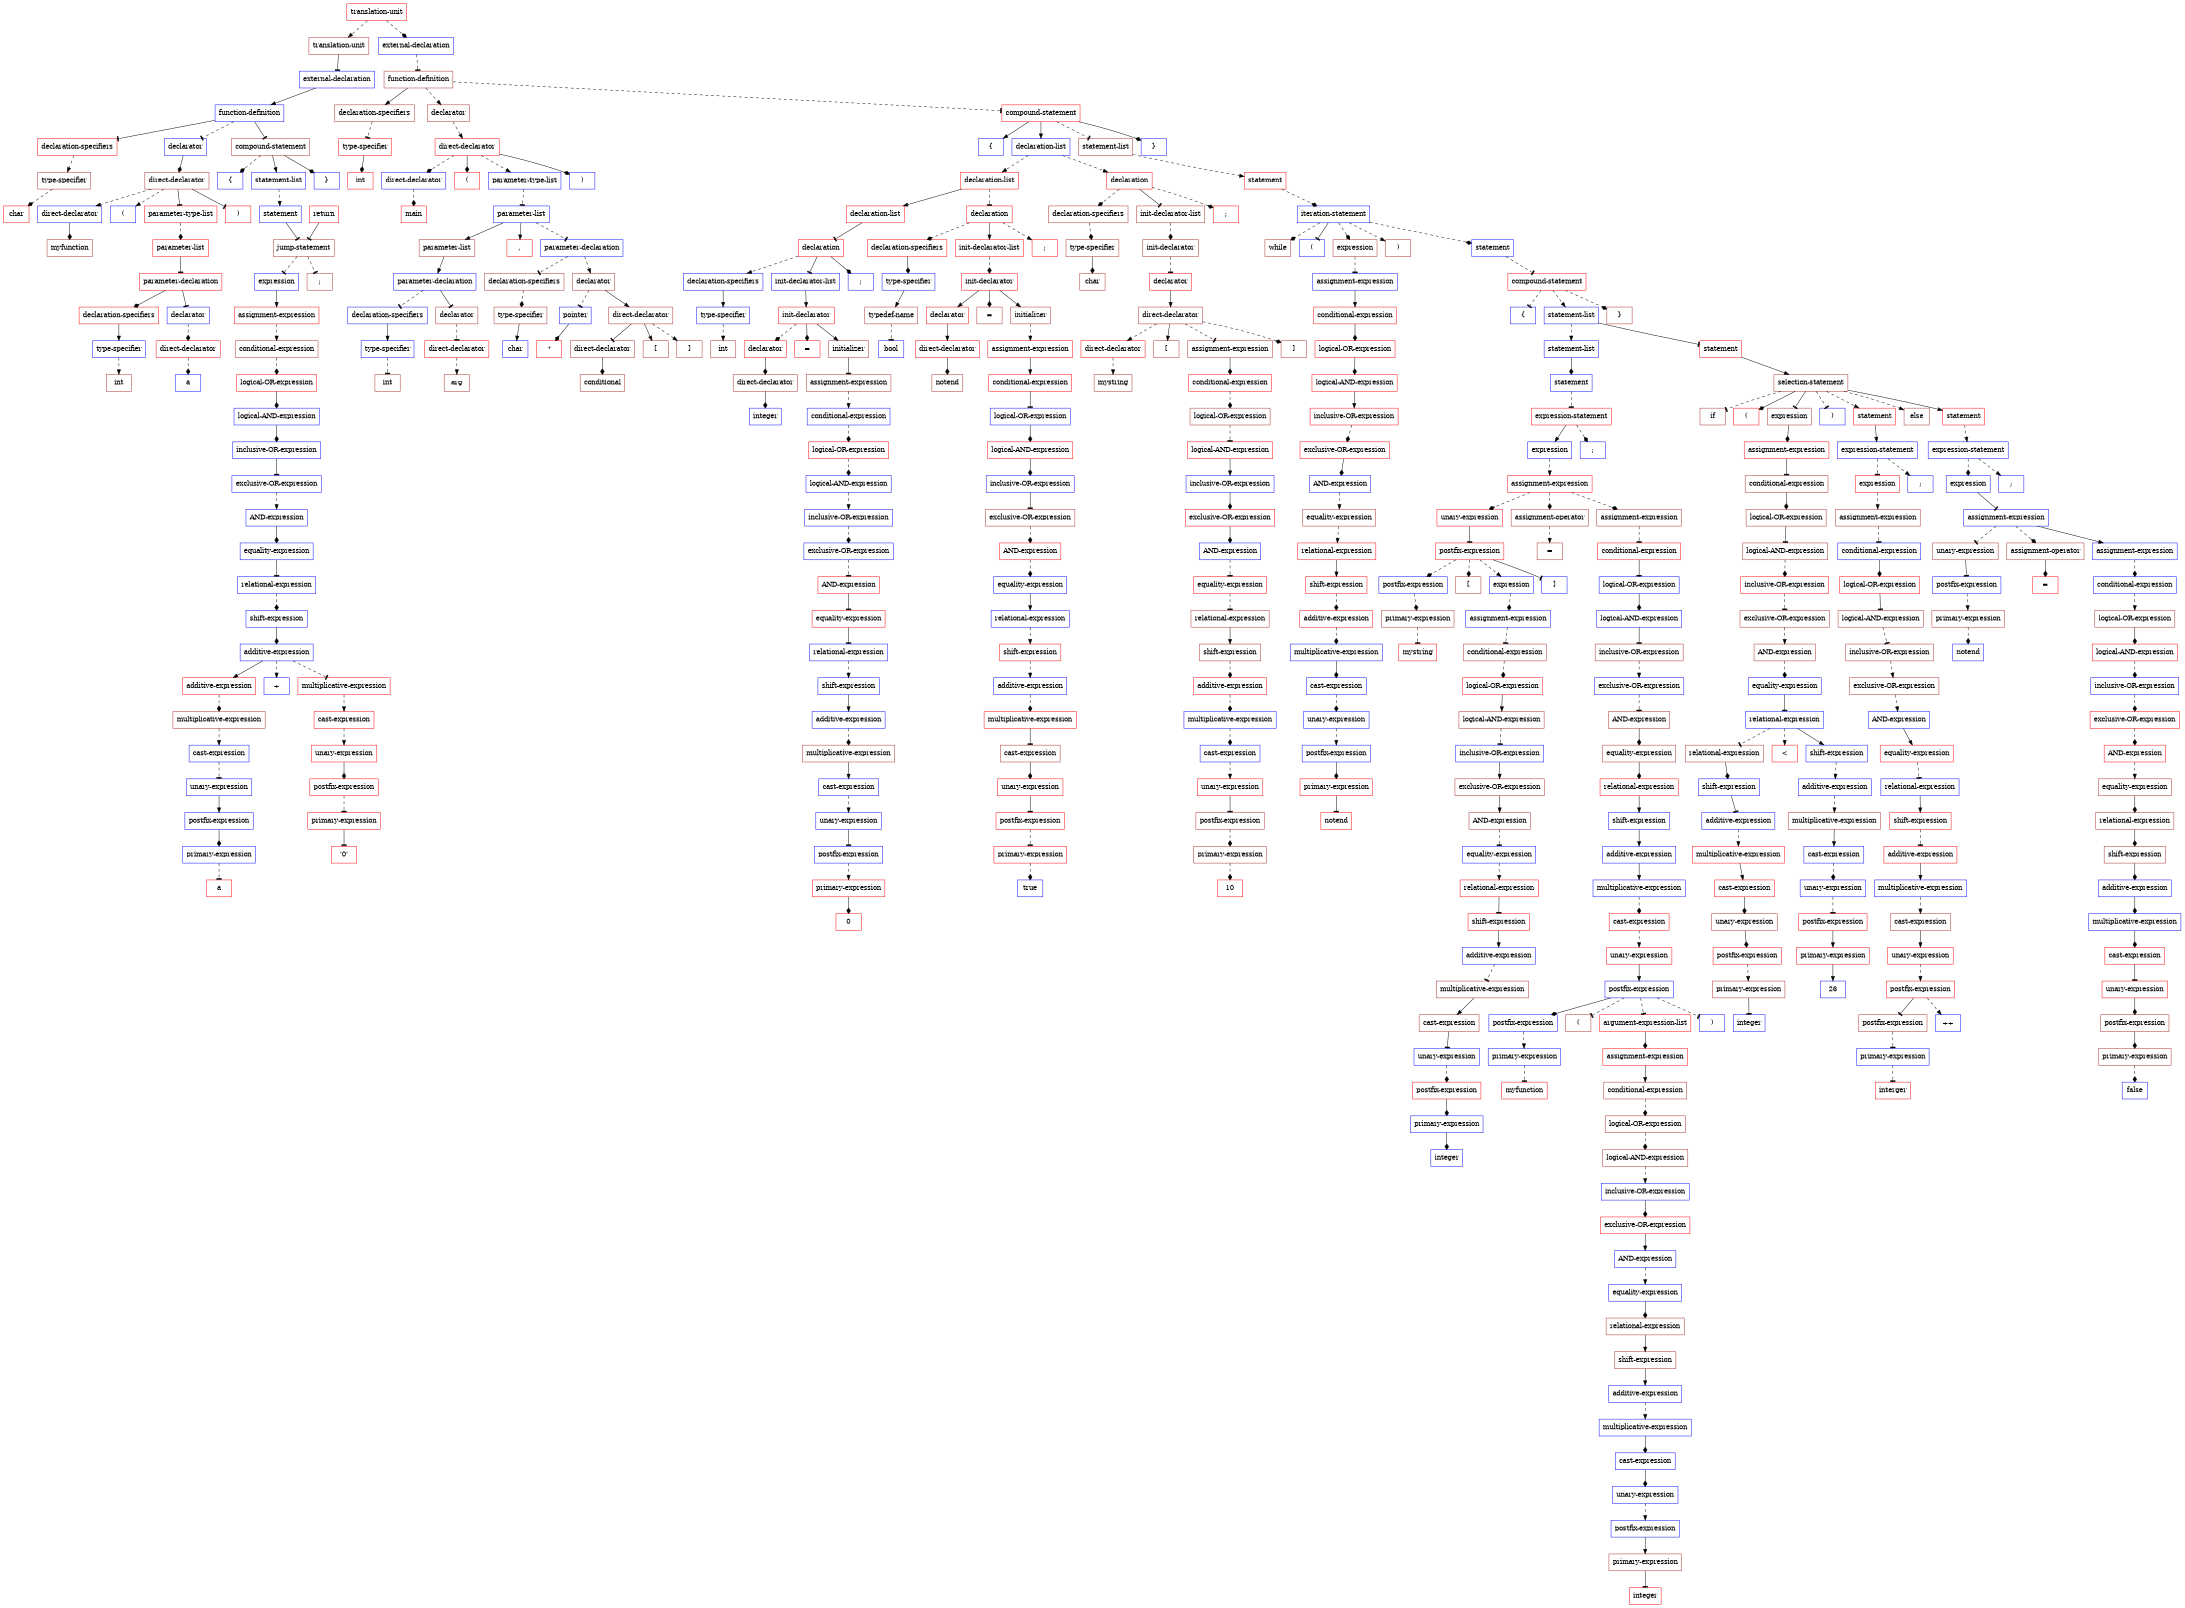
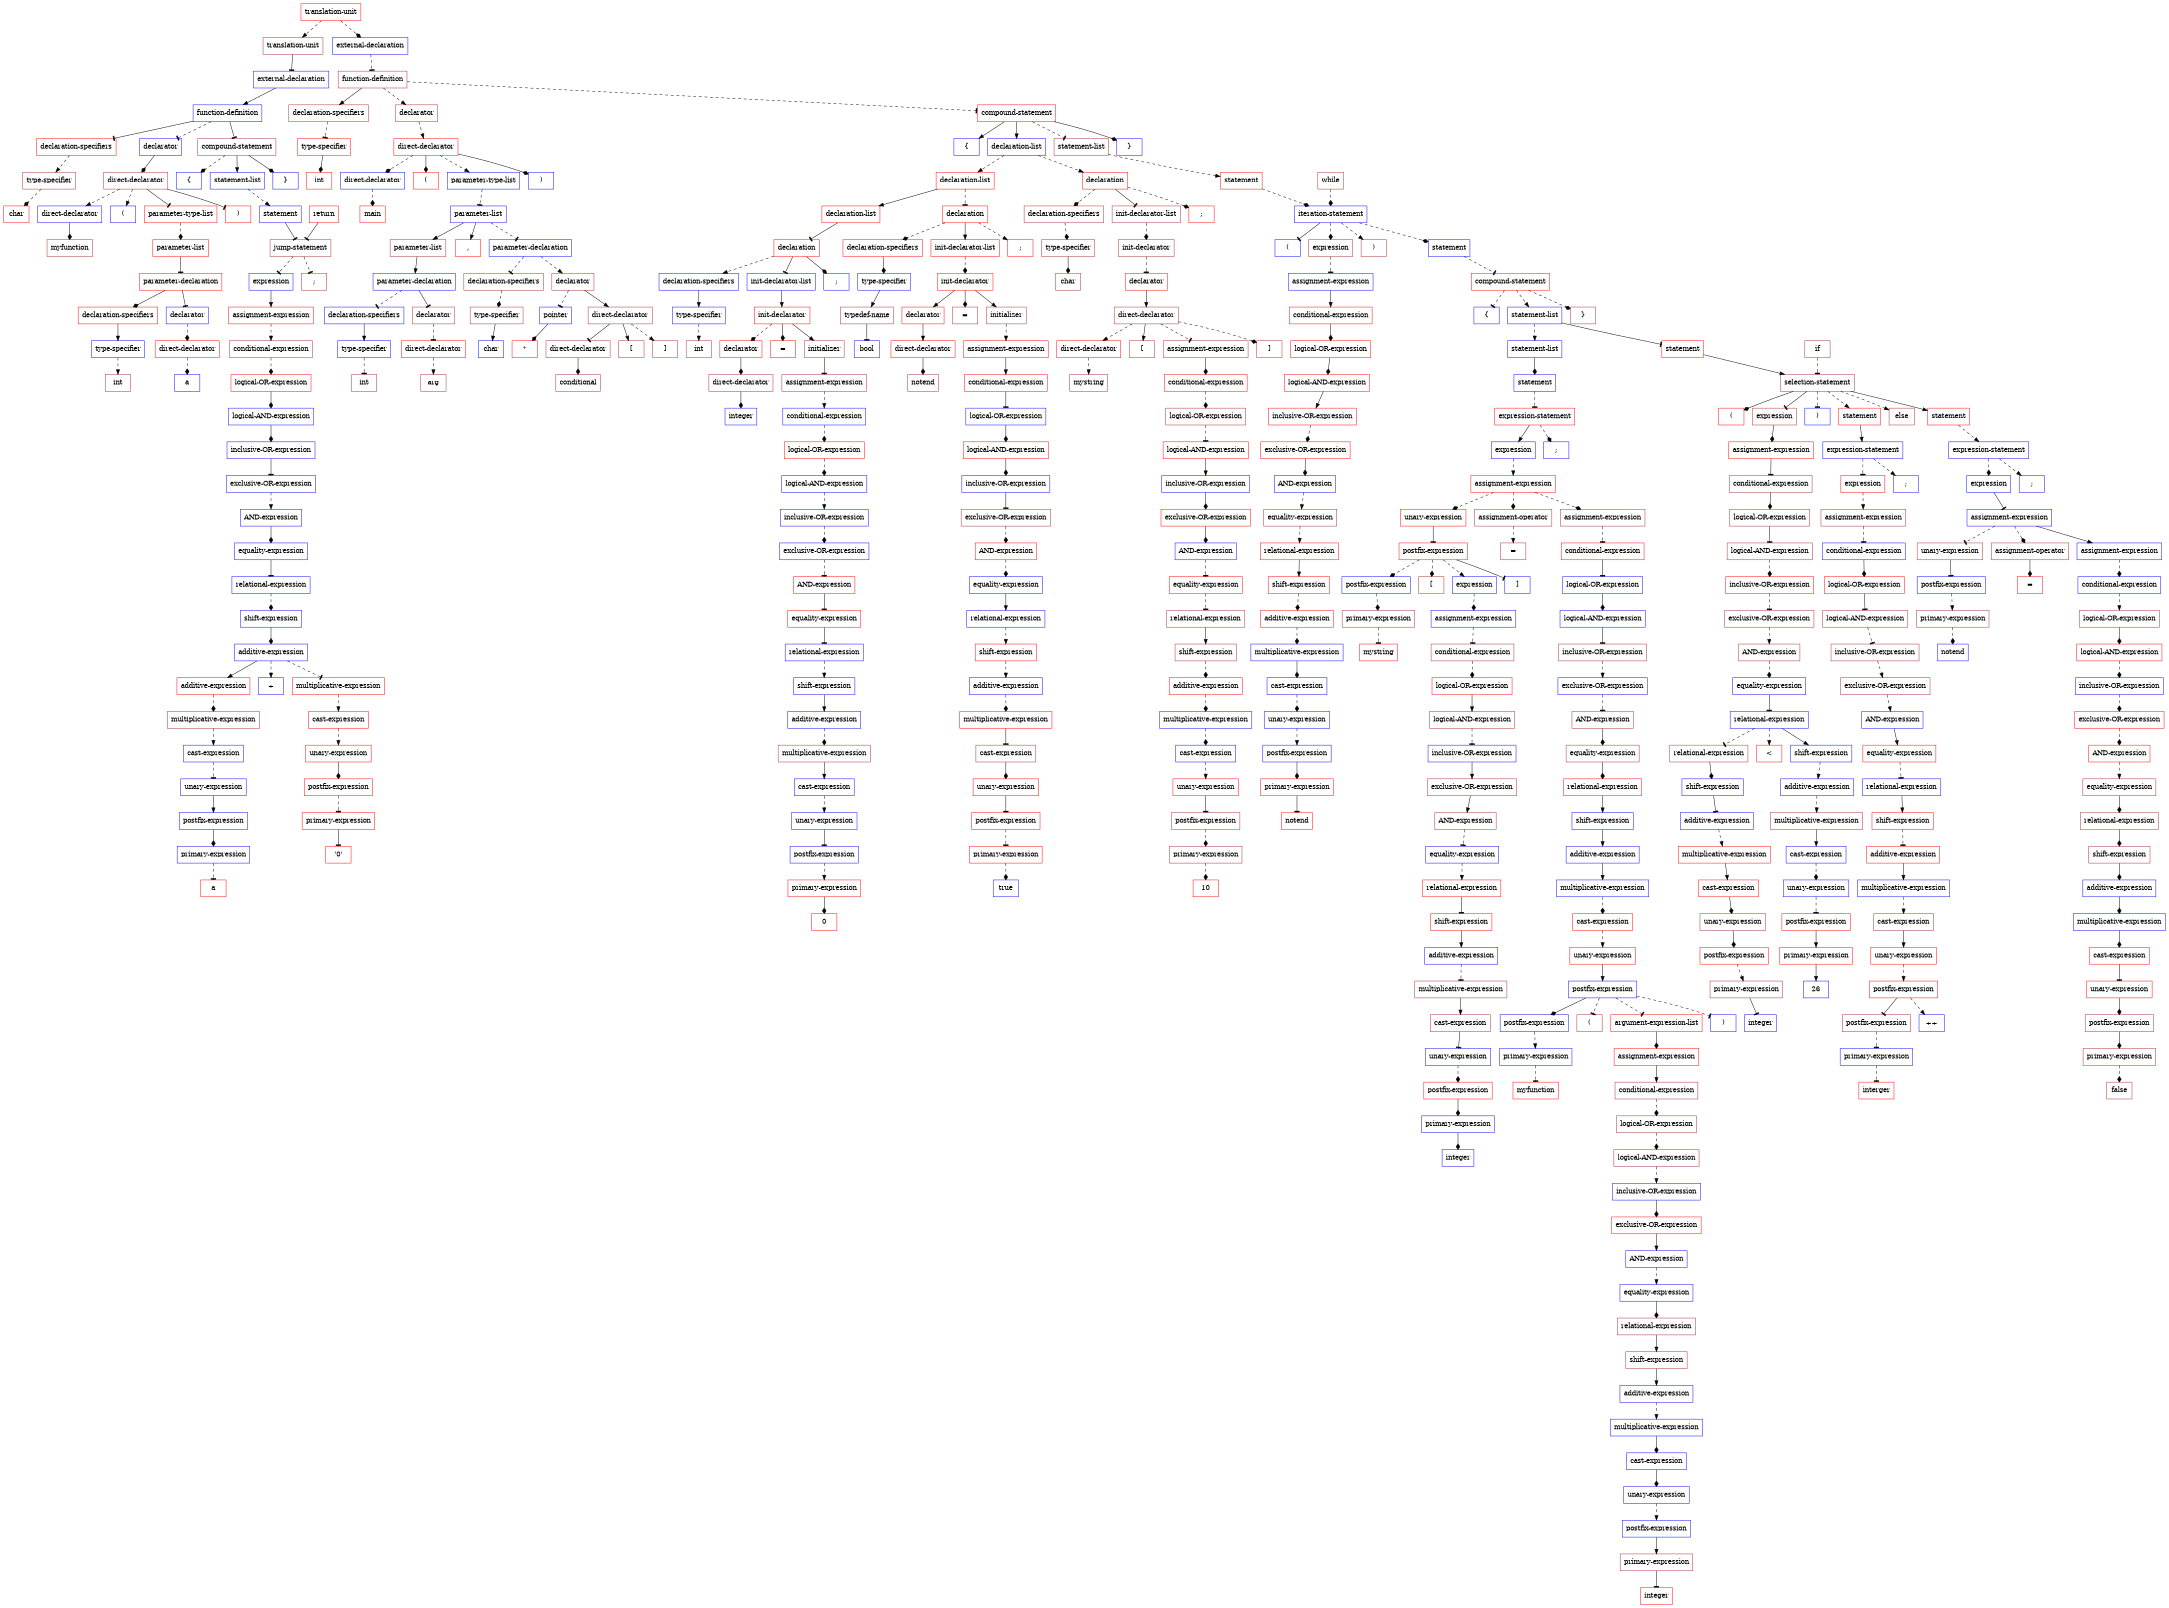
(1308, 230) -> (1331, 195)
(891, 331) -> (867, 331)
(1754, 399) -> (1817, 365)
(2135, 1091) -> (2119, 1091)
